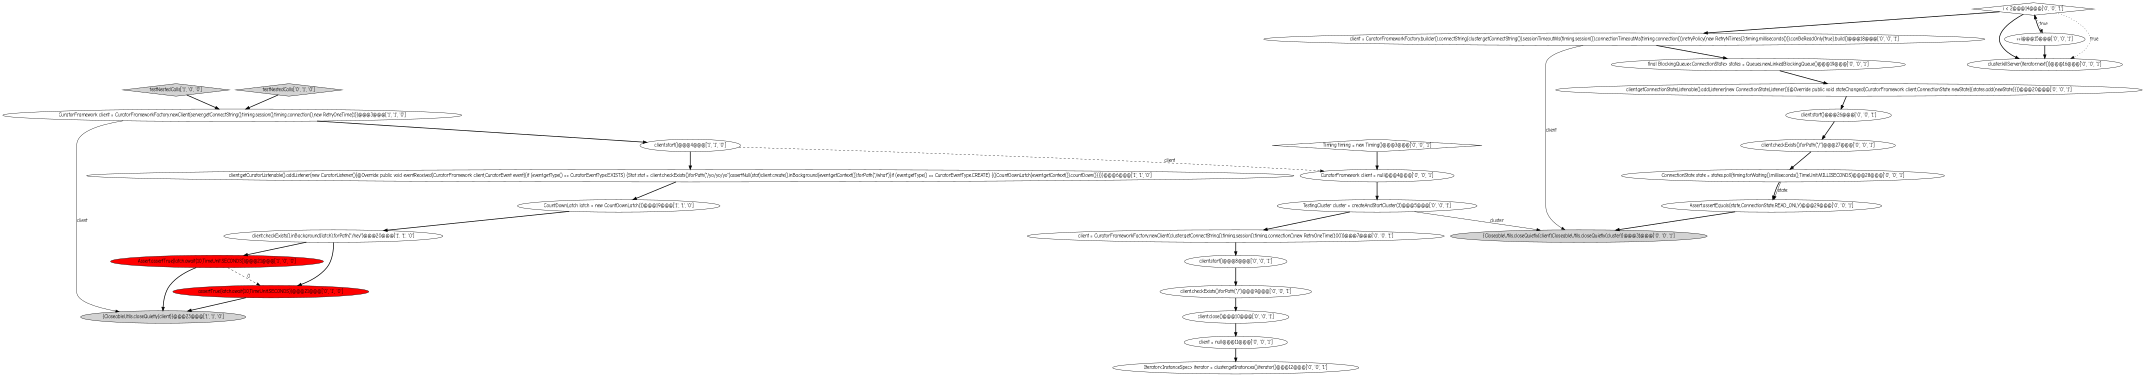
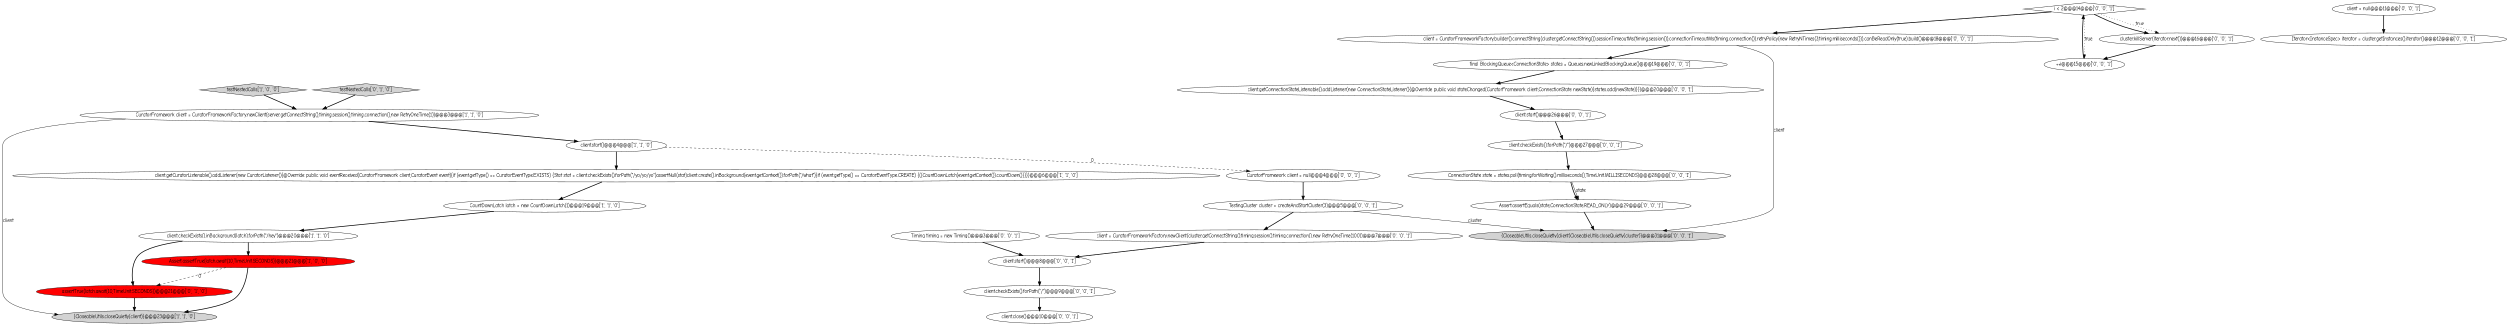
(2045, 50) -> (2131, 52)
(1377, 145) -> (965, 236)
(1377, 159) -> (1001, 248)
(1170, 161) -> (1092, 161)
(1236, 328) -> none
